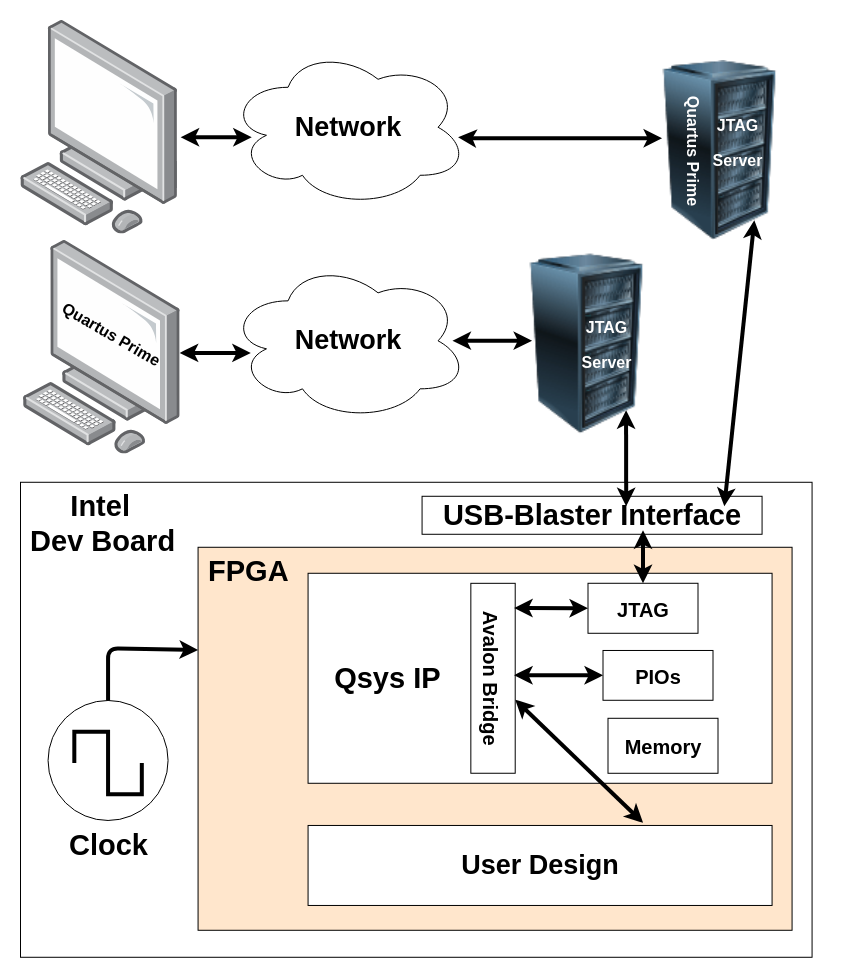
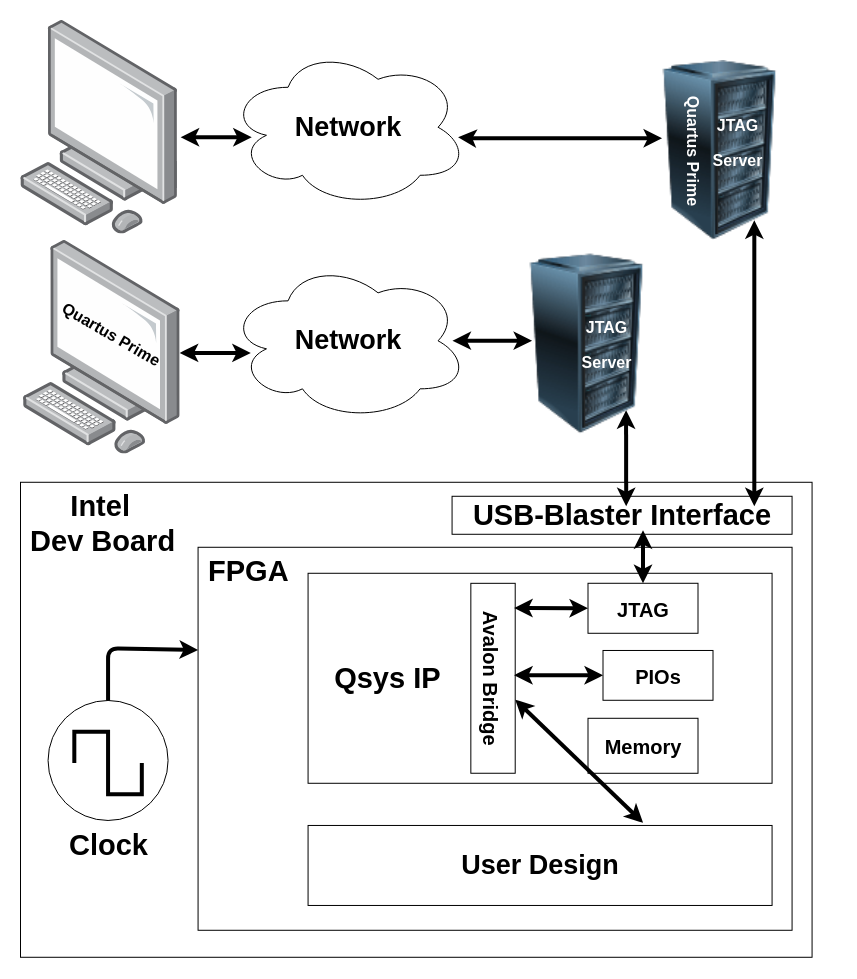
(592, 515) -> (622, 515)
(233, 572) -> (233, 572)
(663, 746) -> (643, 746)
